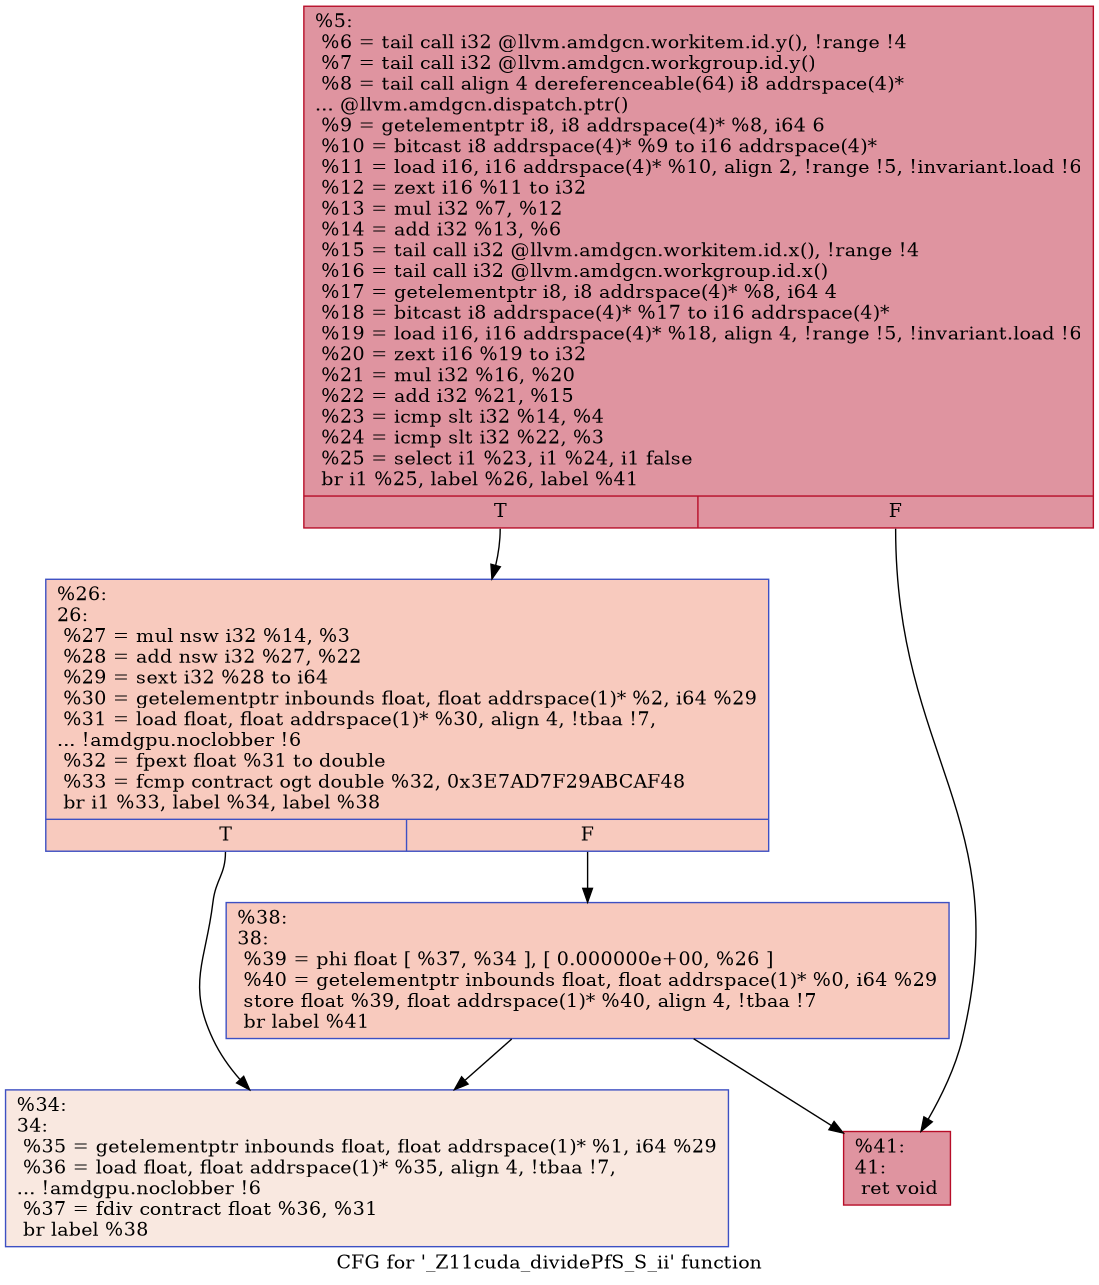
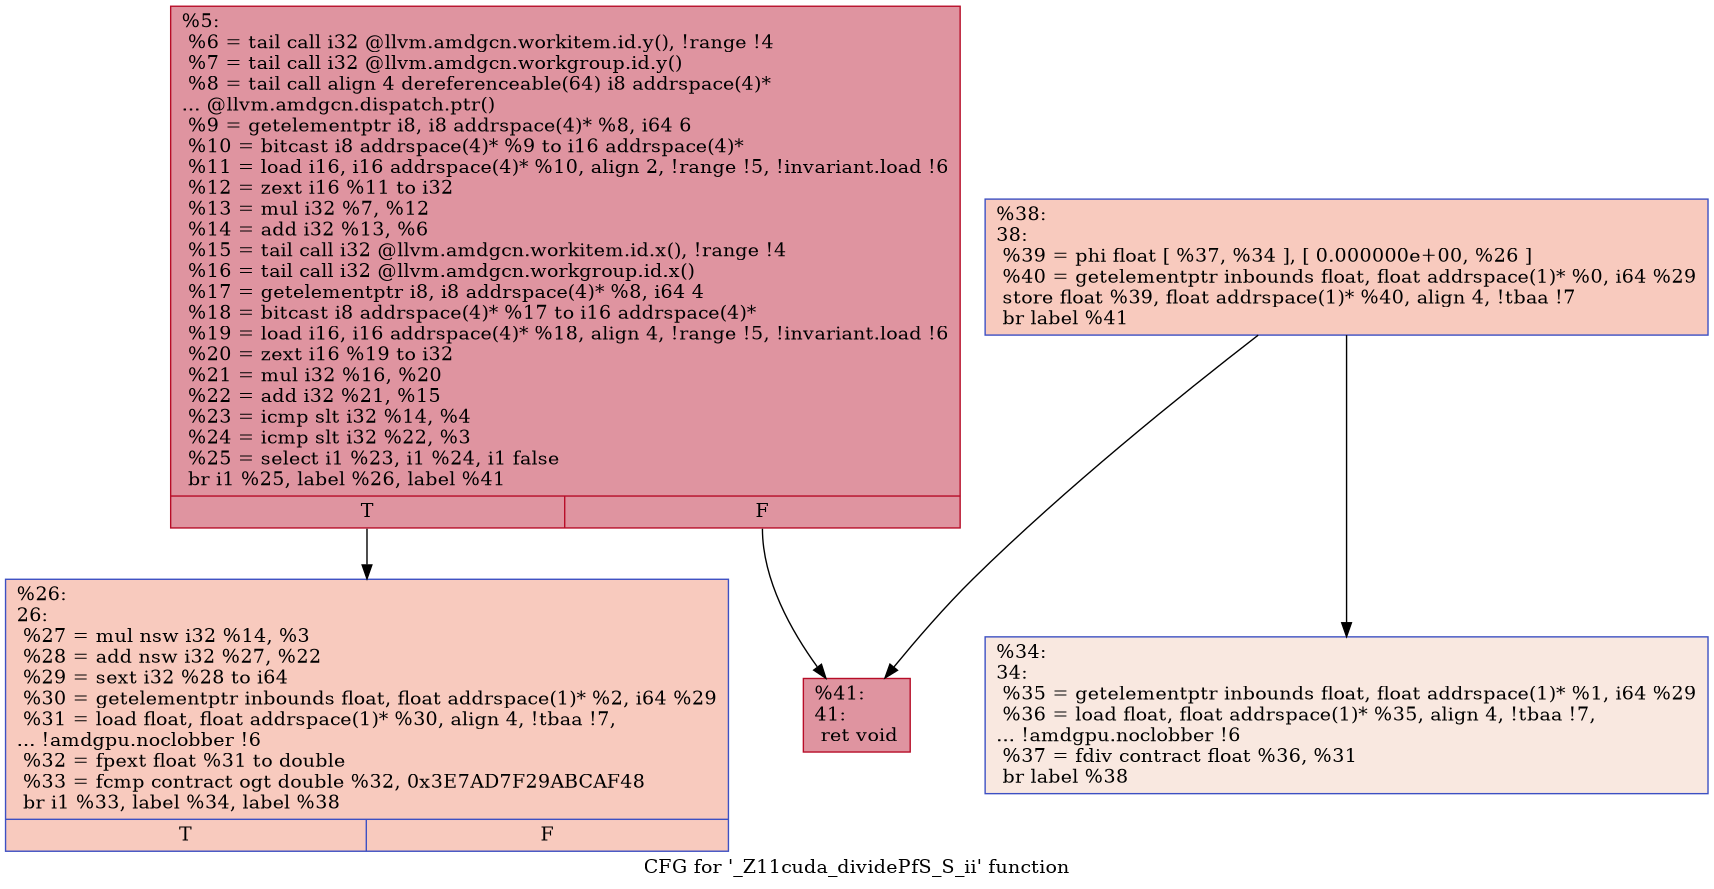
(588, 870) -> none
(201, 969) -> none
